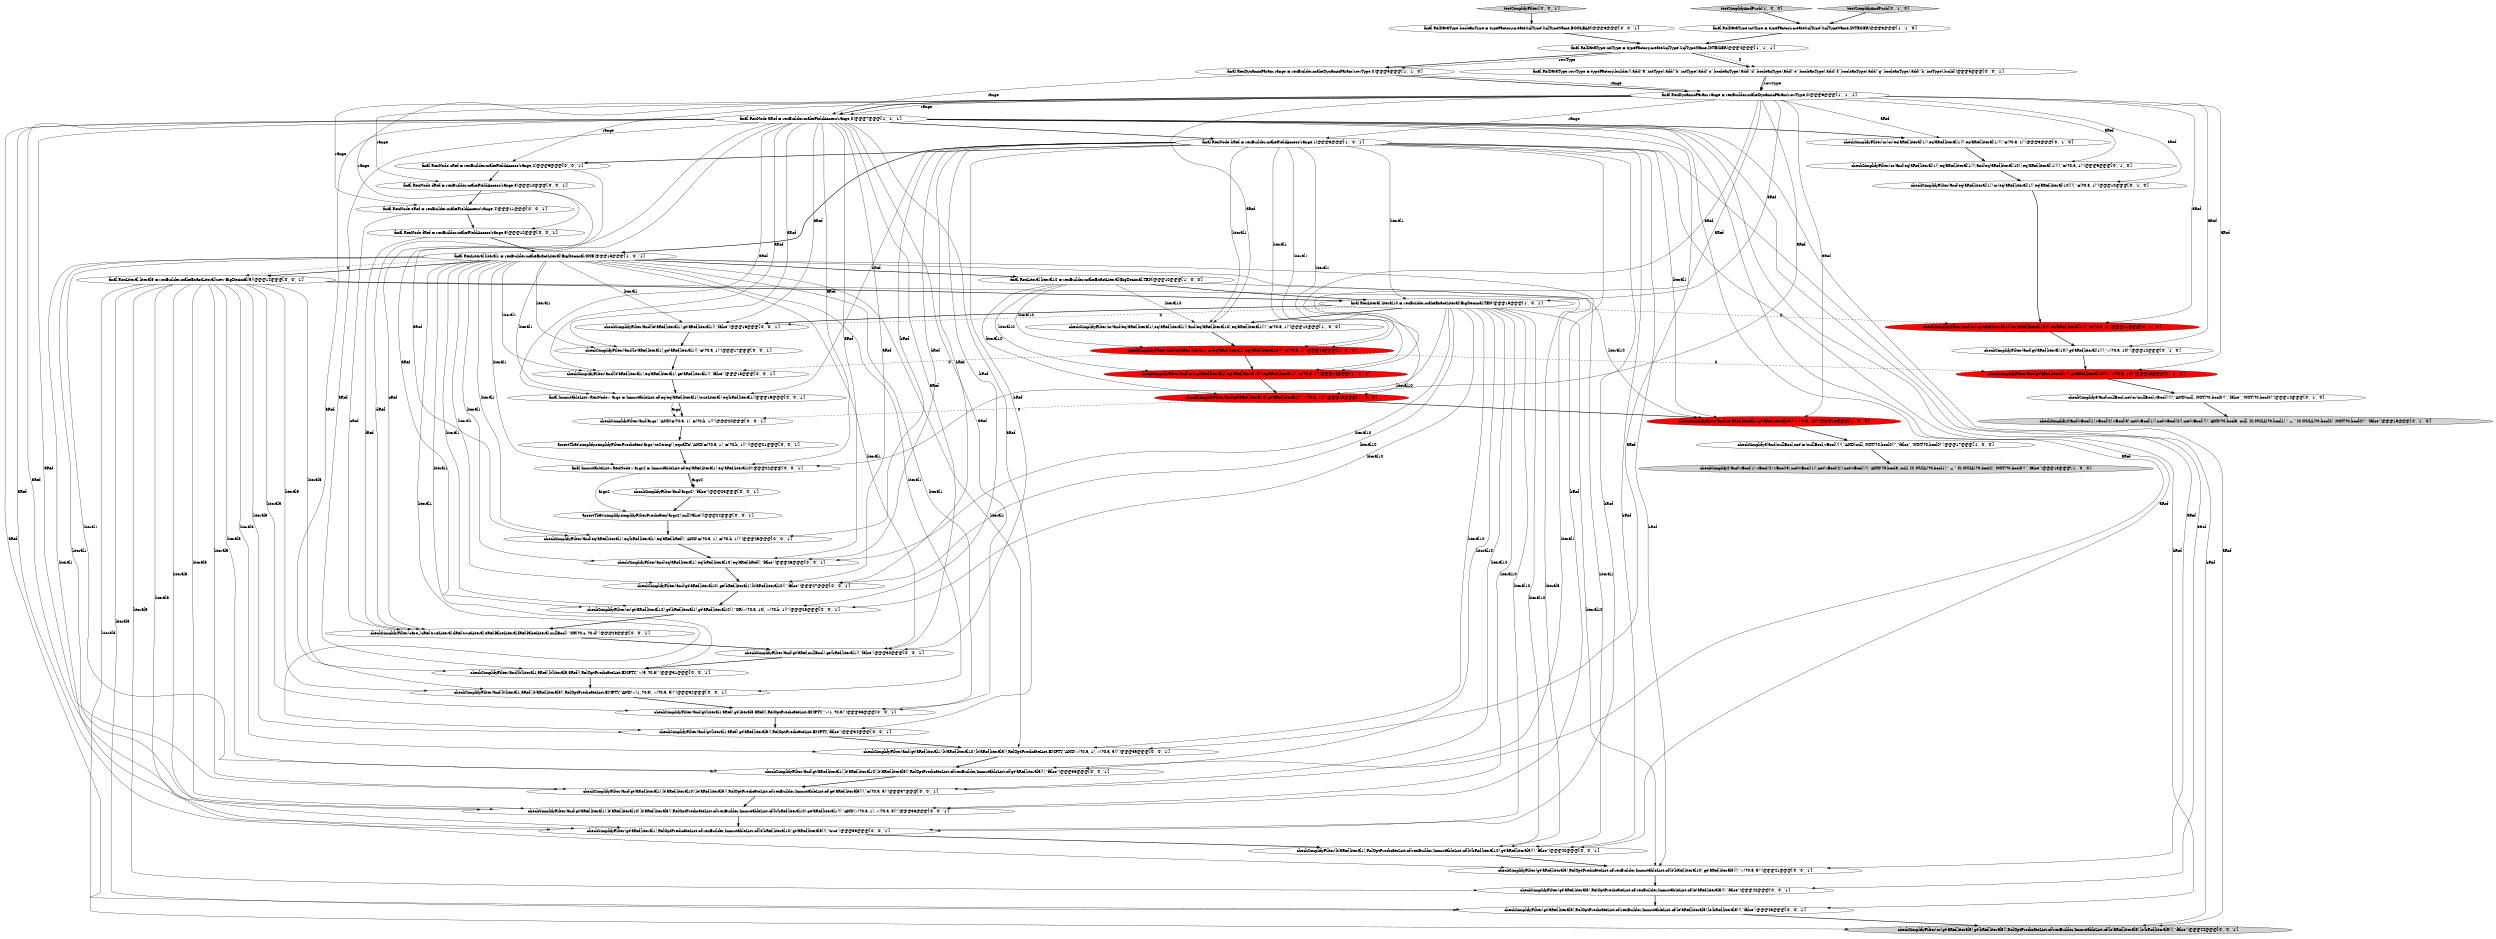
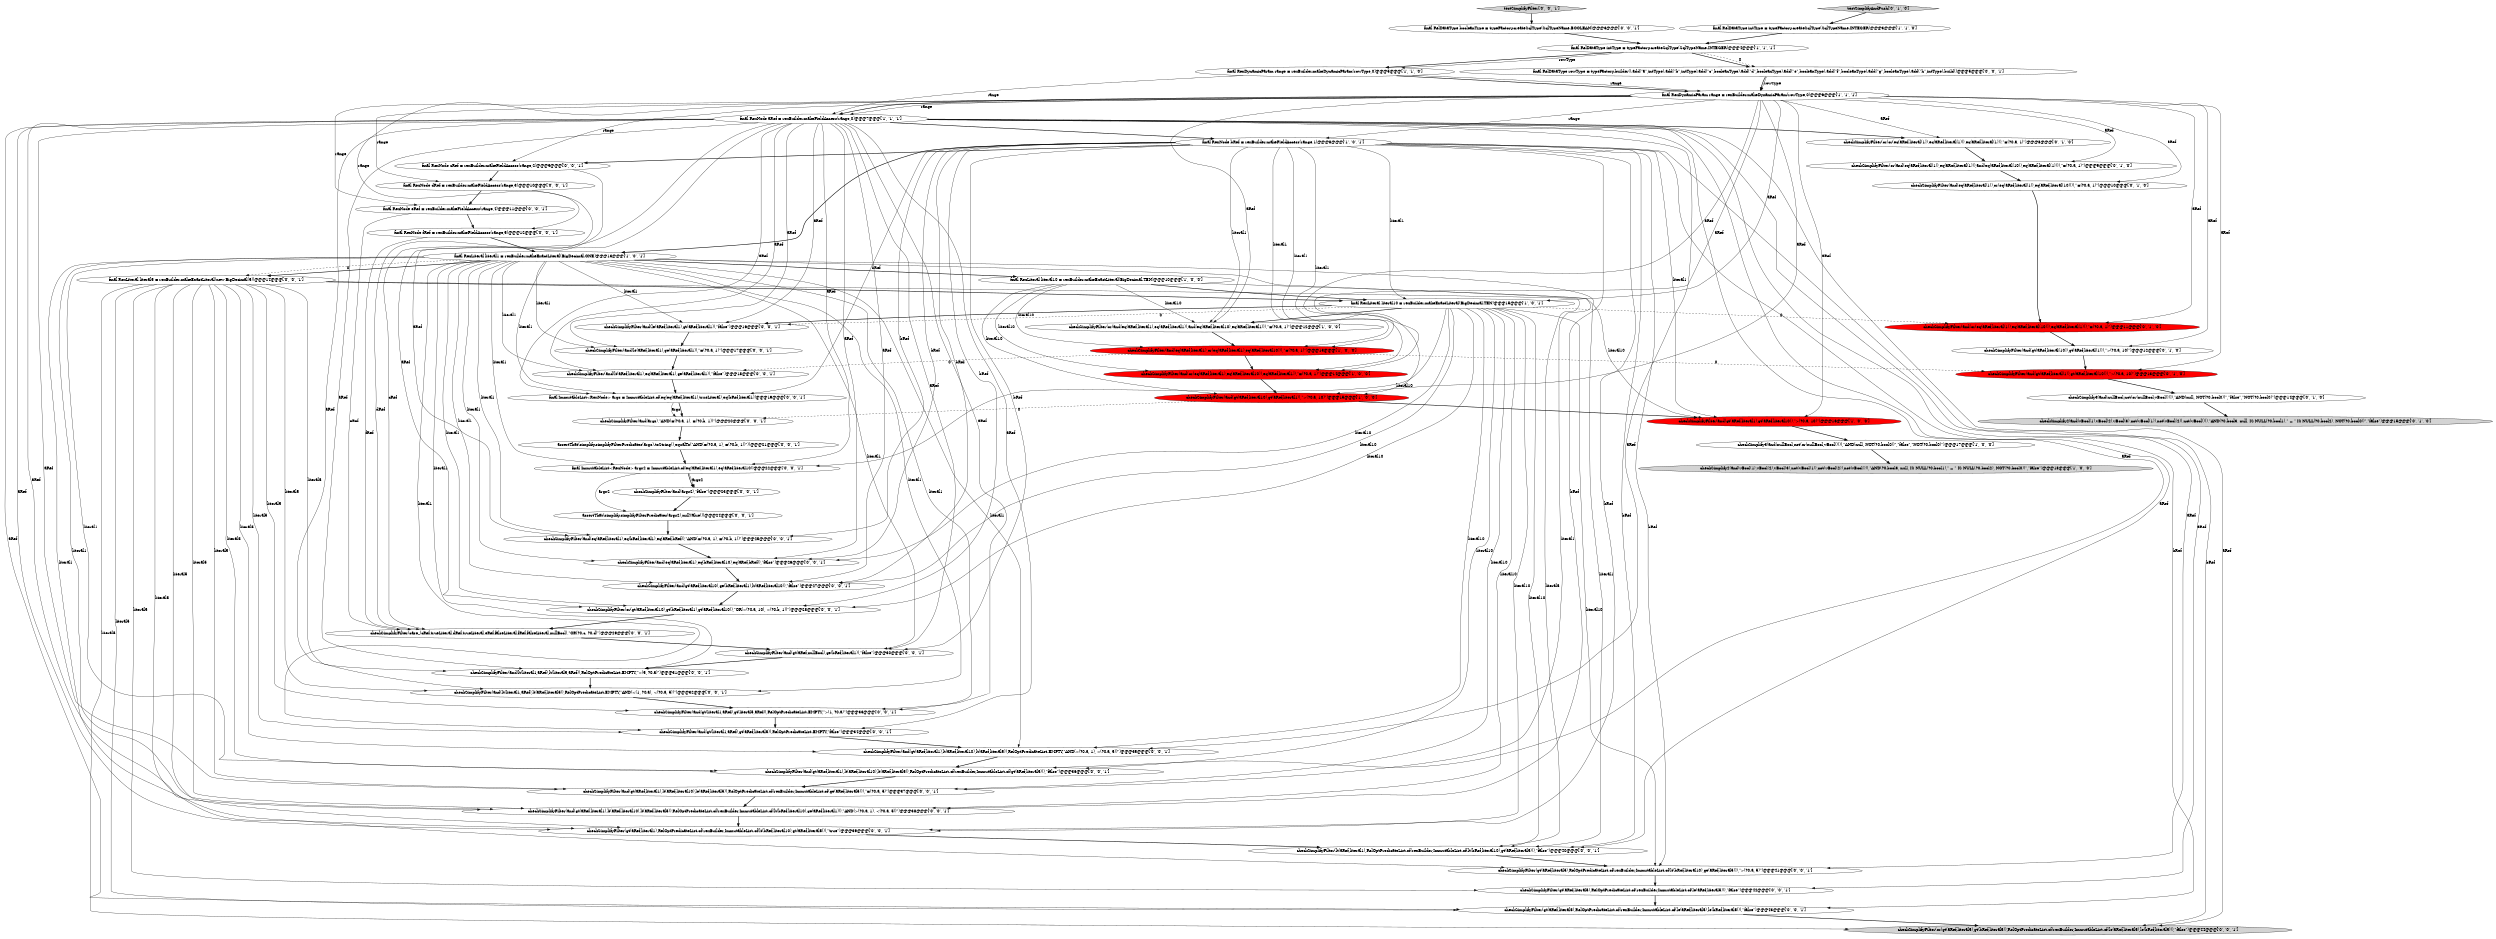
(1752, 9) -> none
